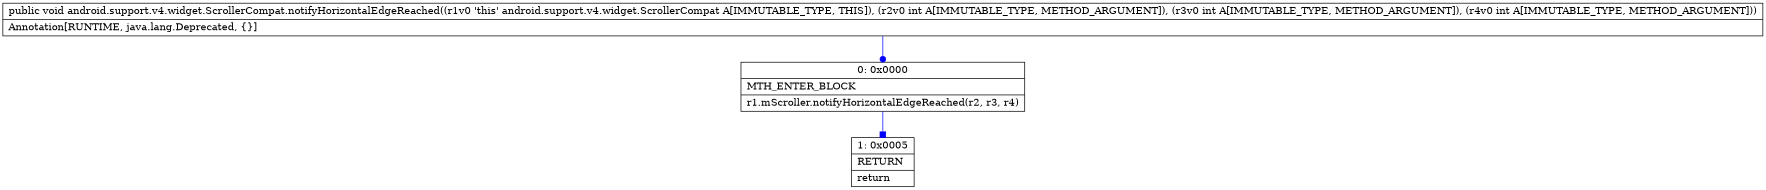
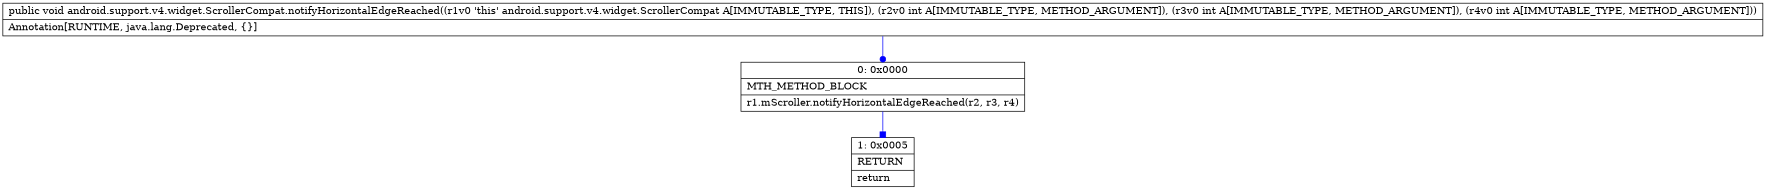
(801, 86) -> (807, 86)
